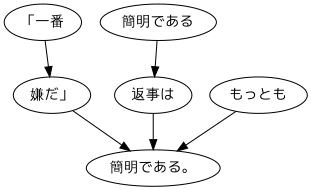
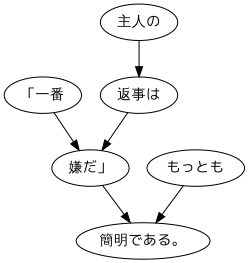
(158, 22) -> (139, 22)
(153, 127) -> (118, 127)
